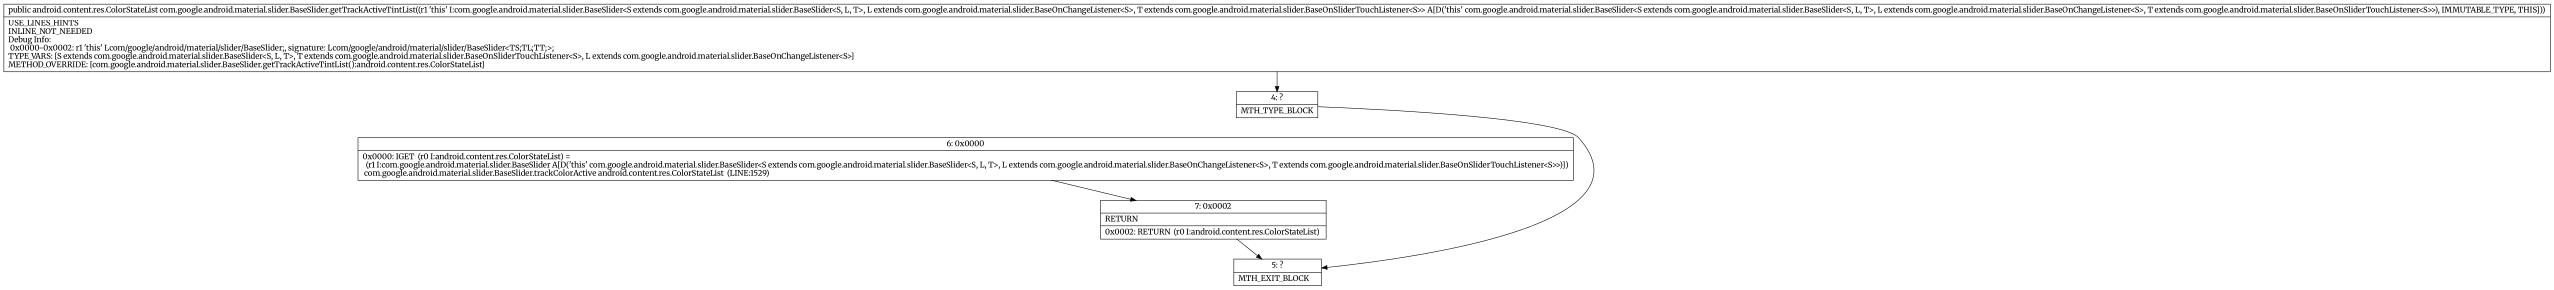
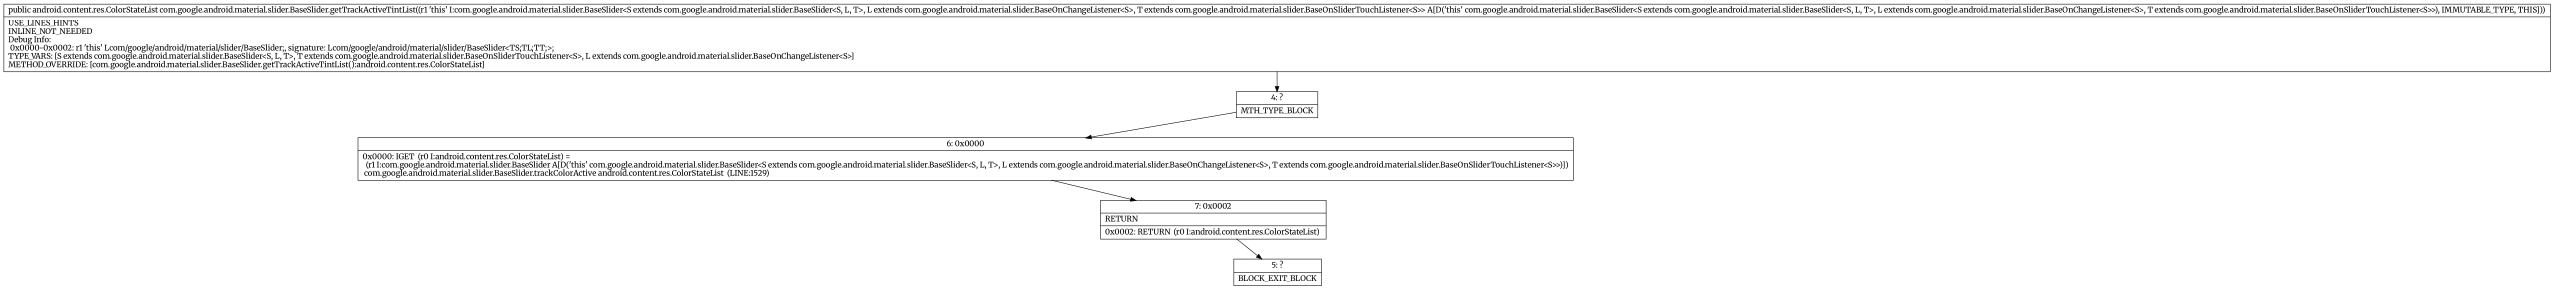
(1593, 168) -> (1164, 125)
(1274, 279) -> (1278, 279)
